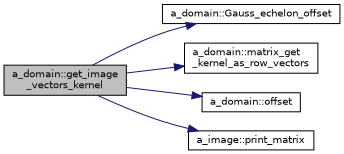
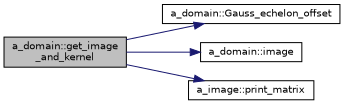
(251, 58) -> none
(65, 80) -> (65, 52)
(251, 102) -> (251, 52)
